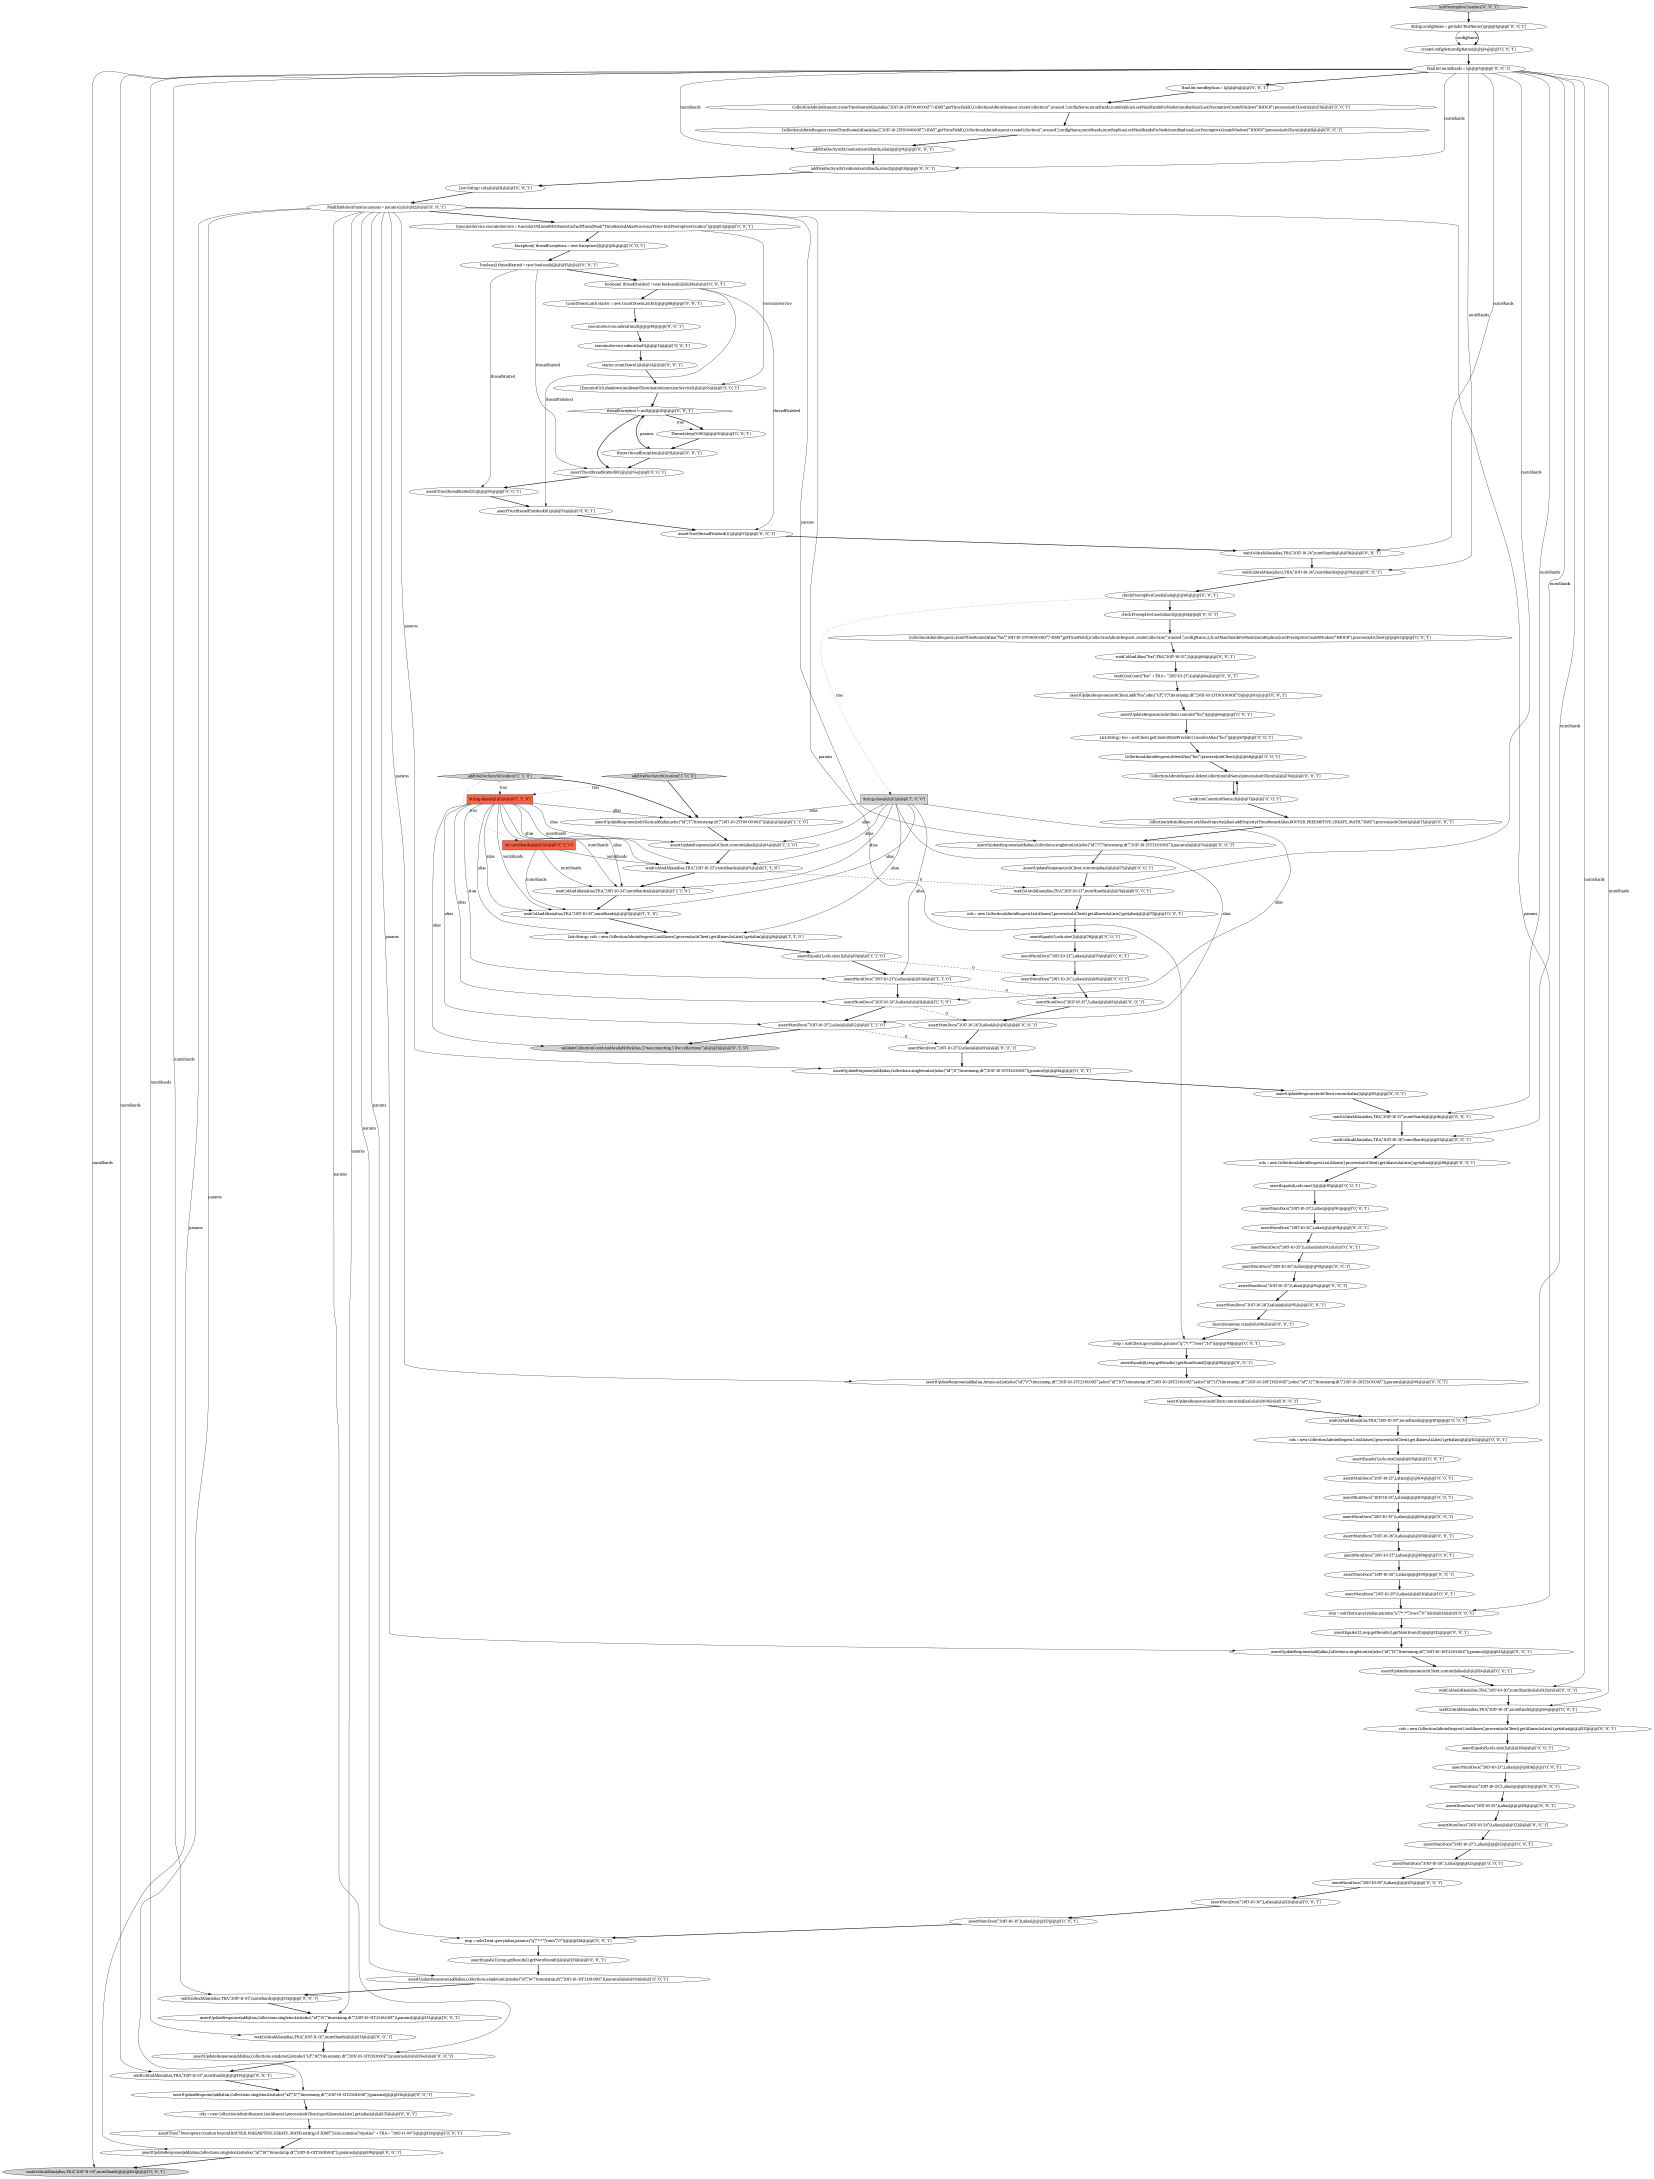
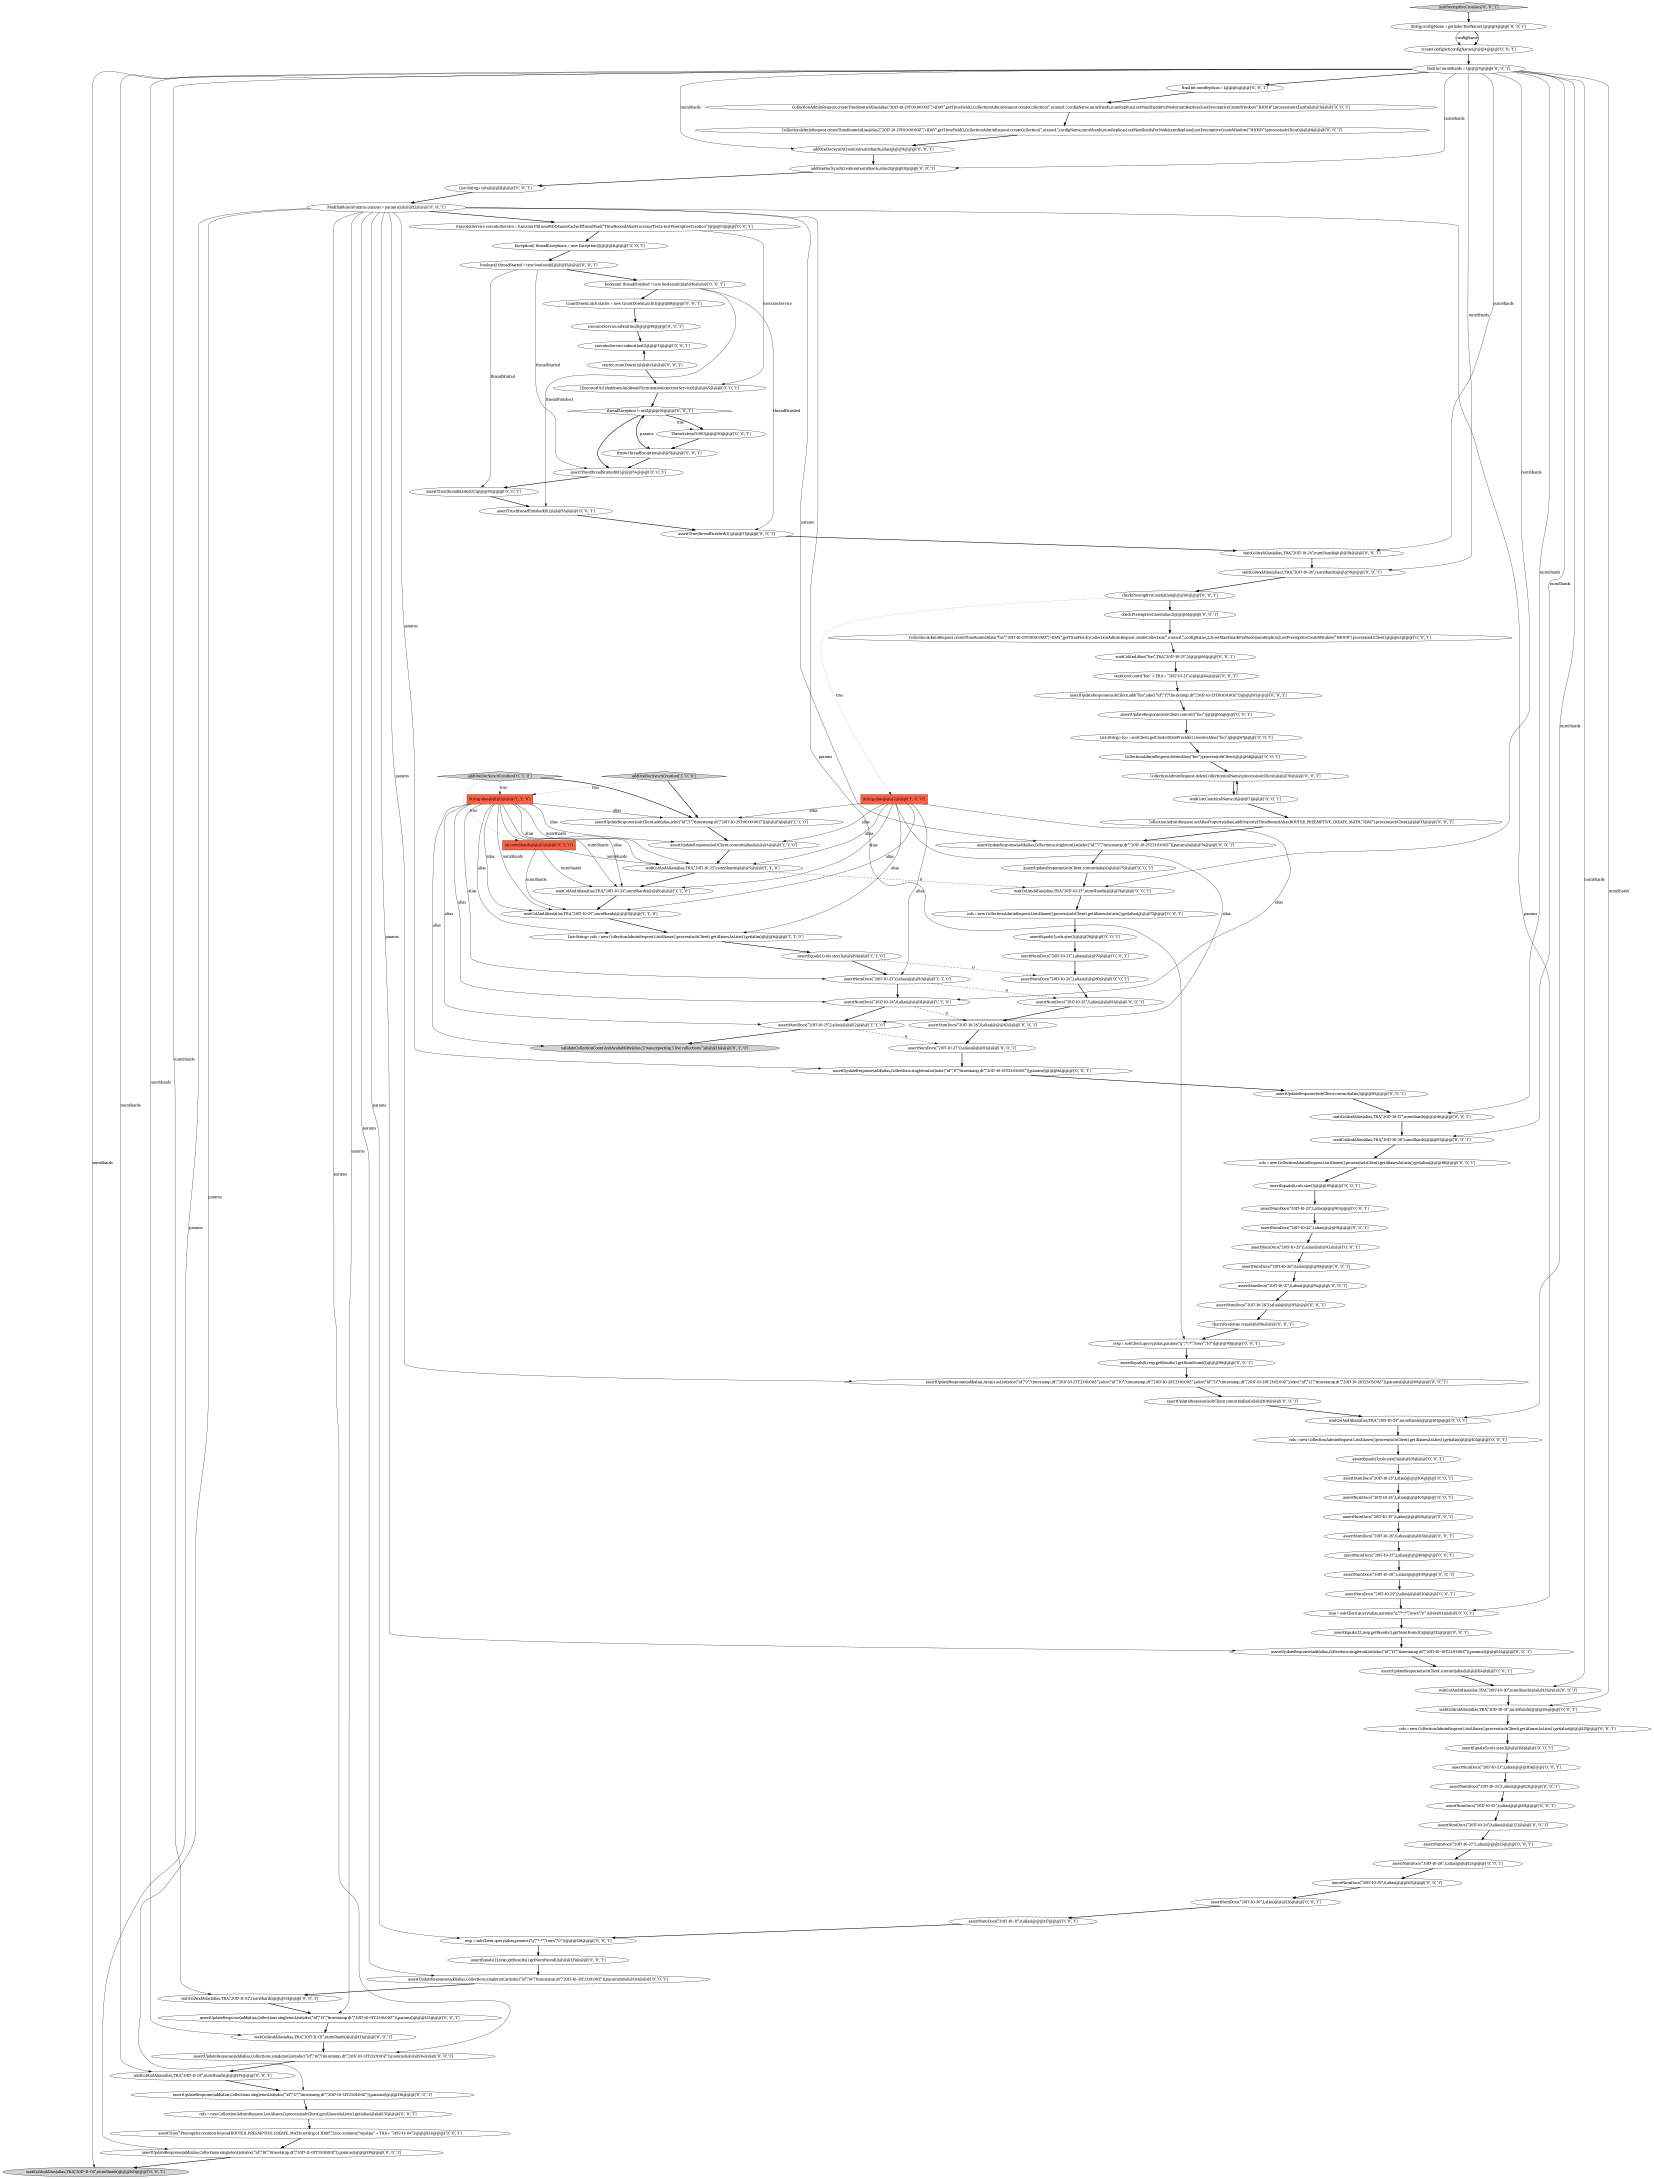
(641, 354) -> (644, 357)
(894, 799) -> (894, 799)
